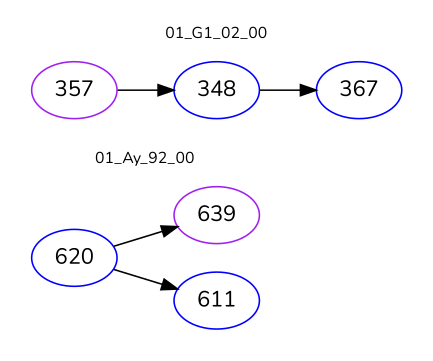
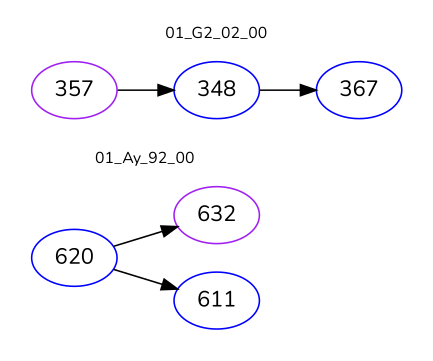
(217, 34) -> (217, 34)
(217, 215) -> (217, 215)
